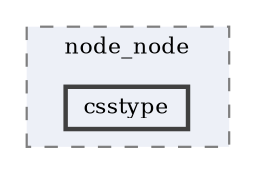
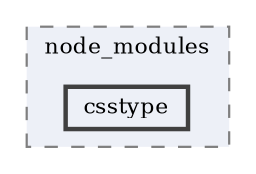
(128, 48) -> (128, 48)
